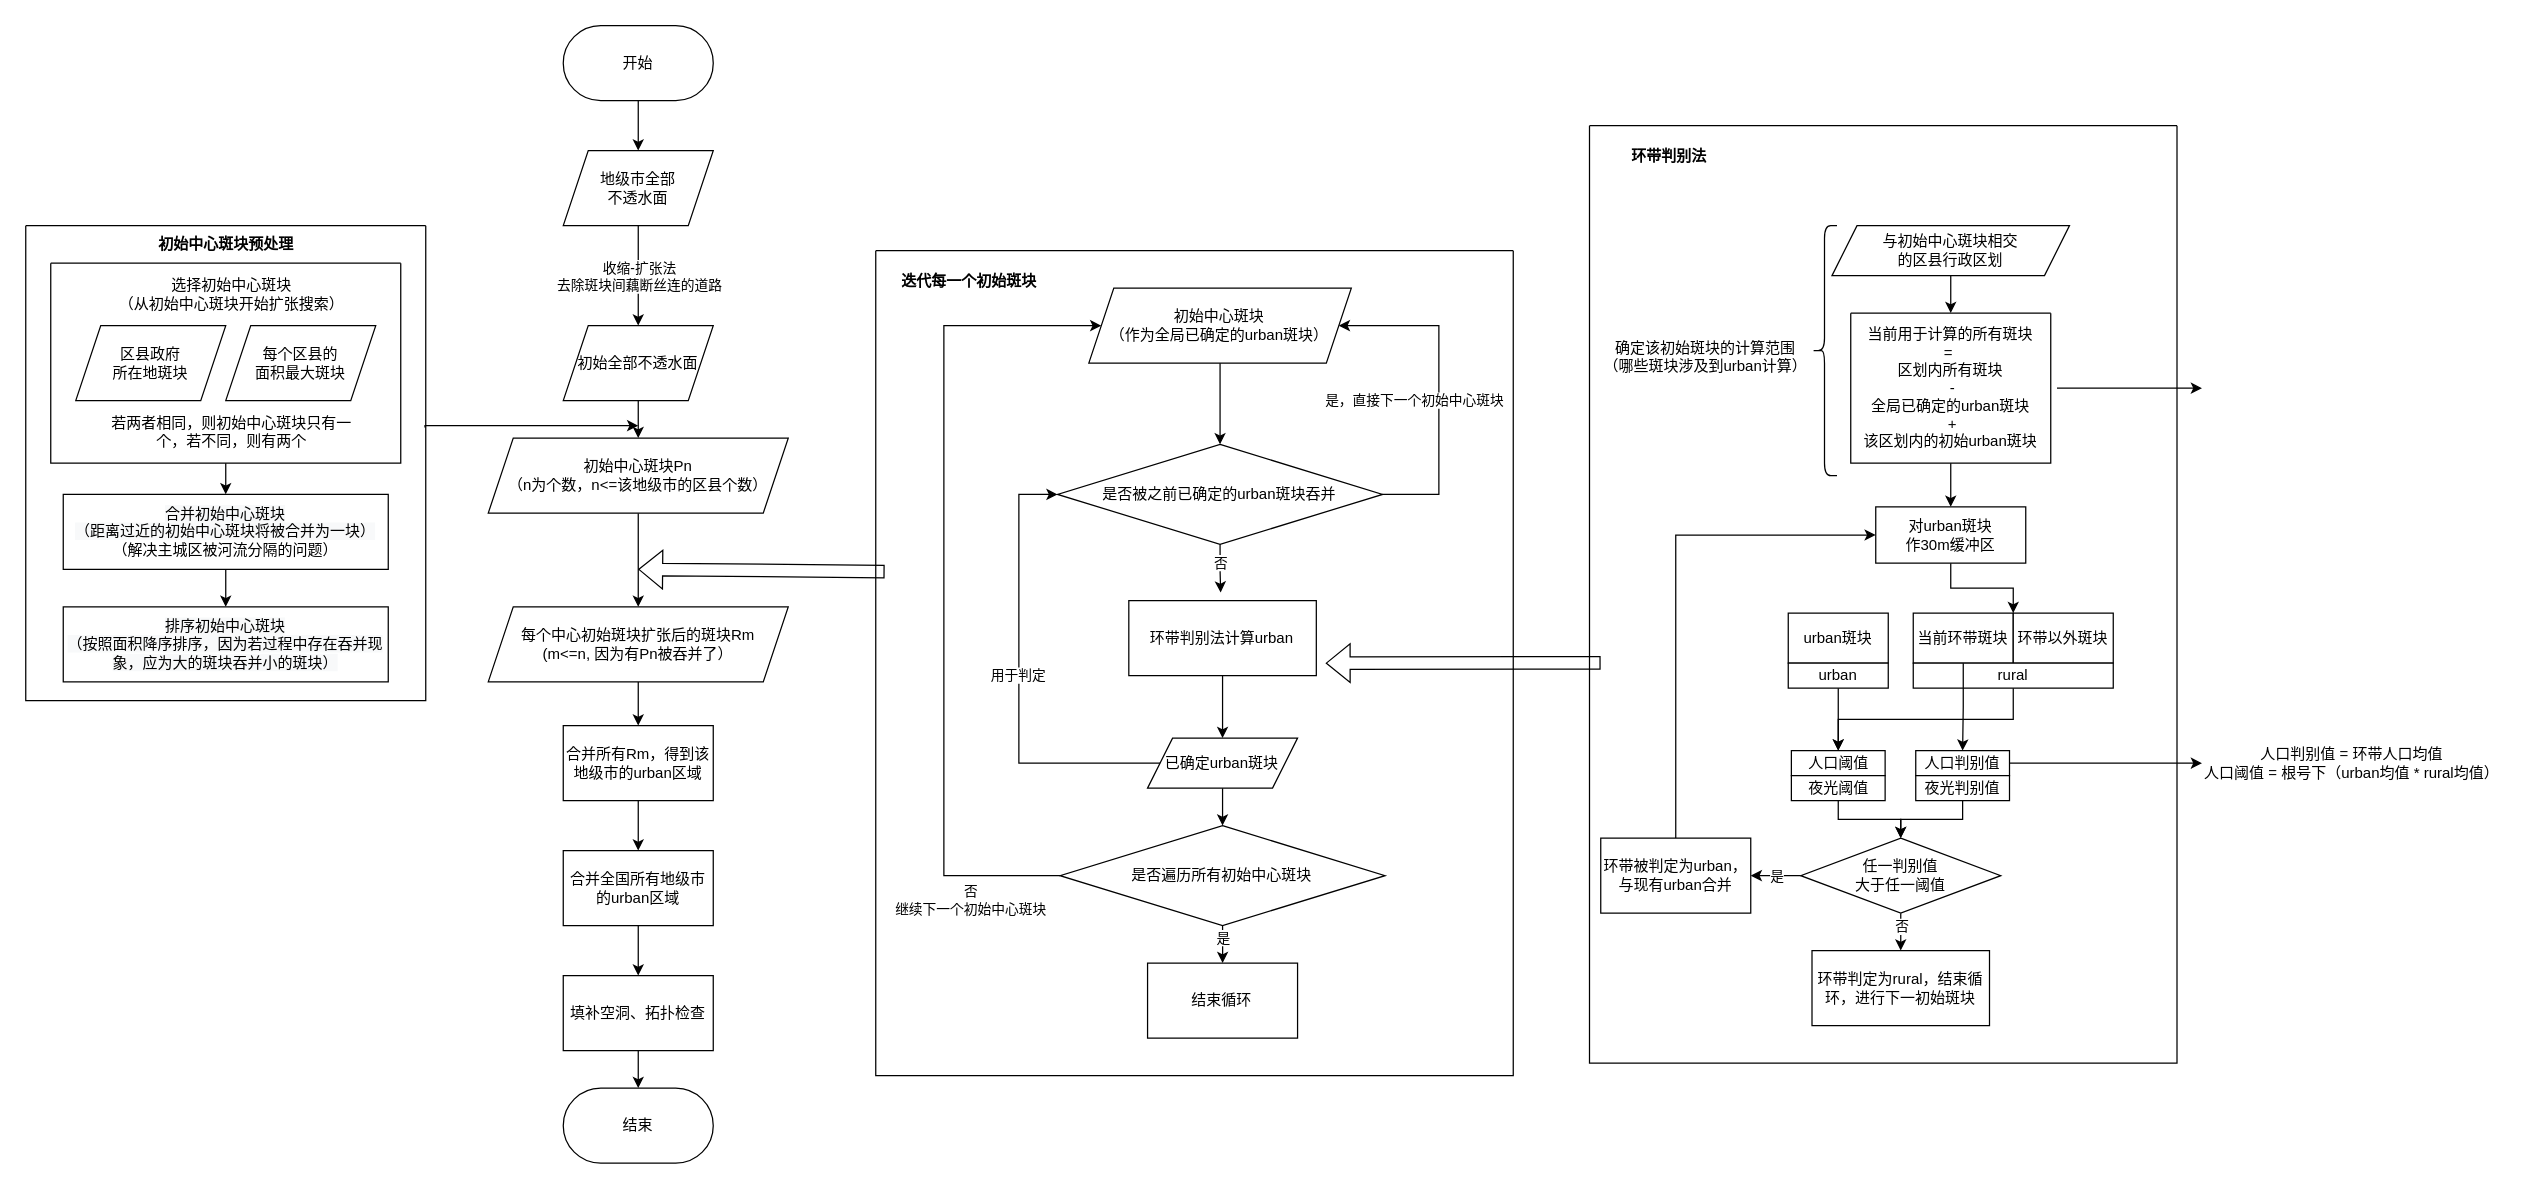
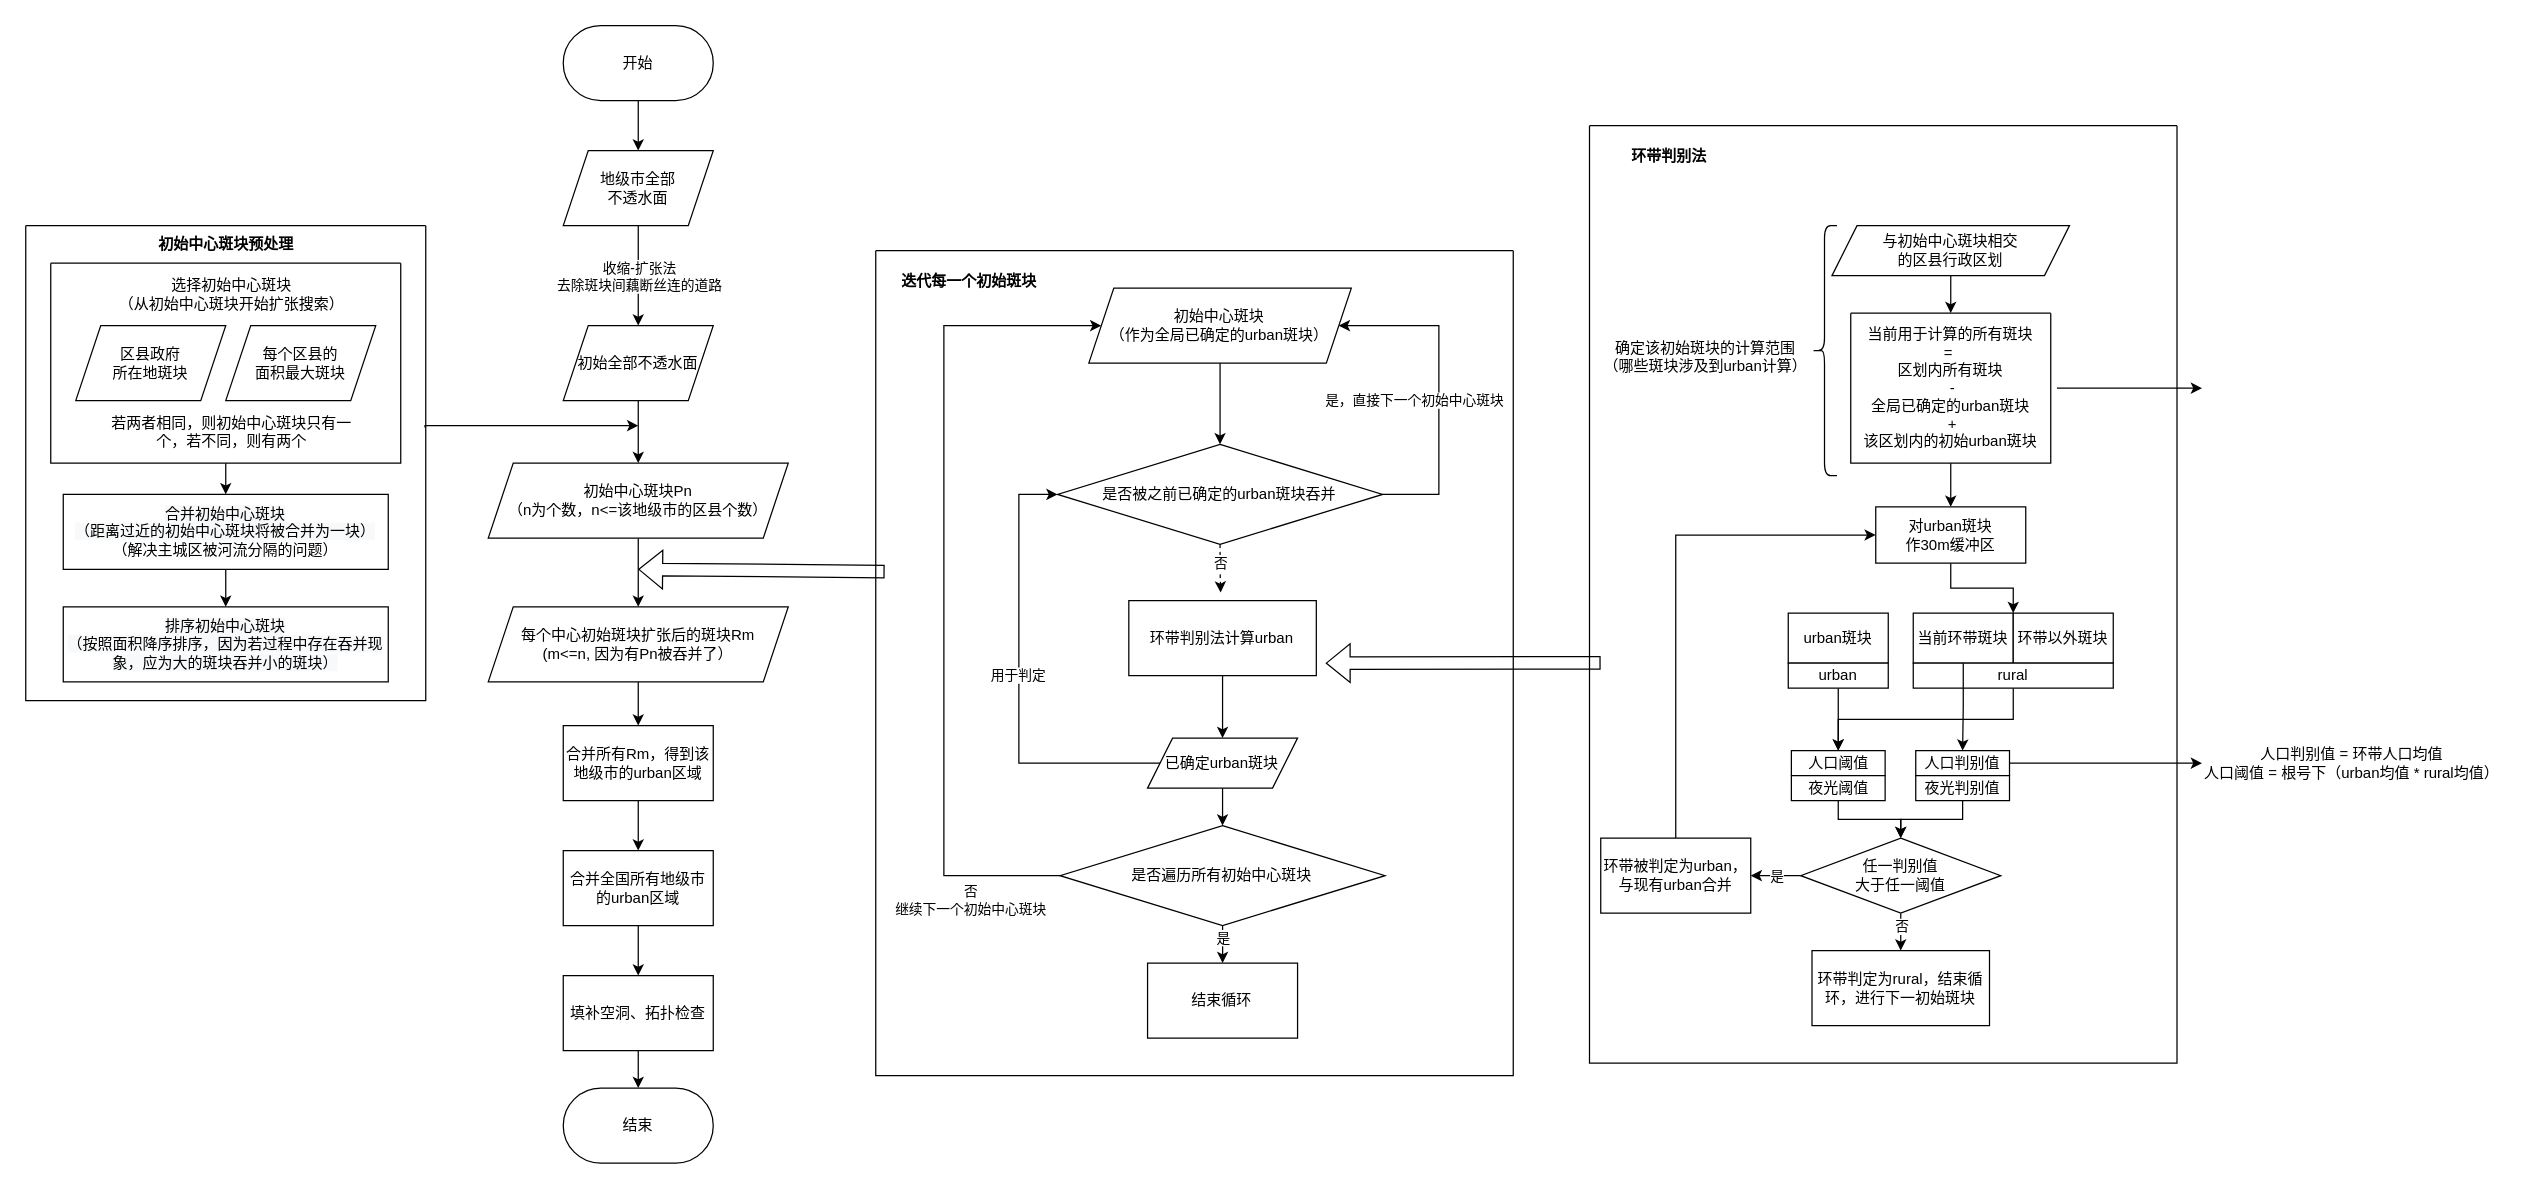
(638, 476) -> (638, 501)
(1220, 576) -> (1220, 576)
